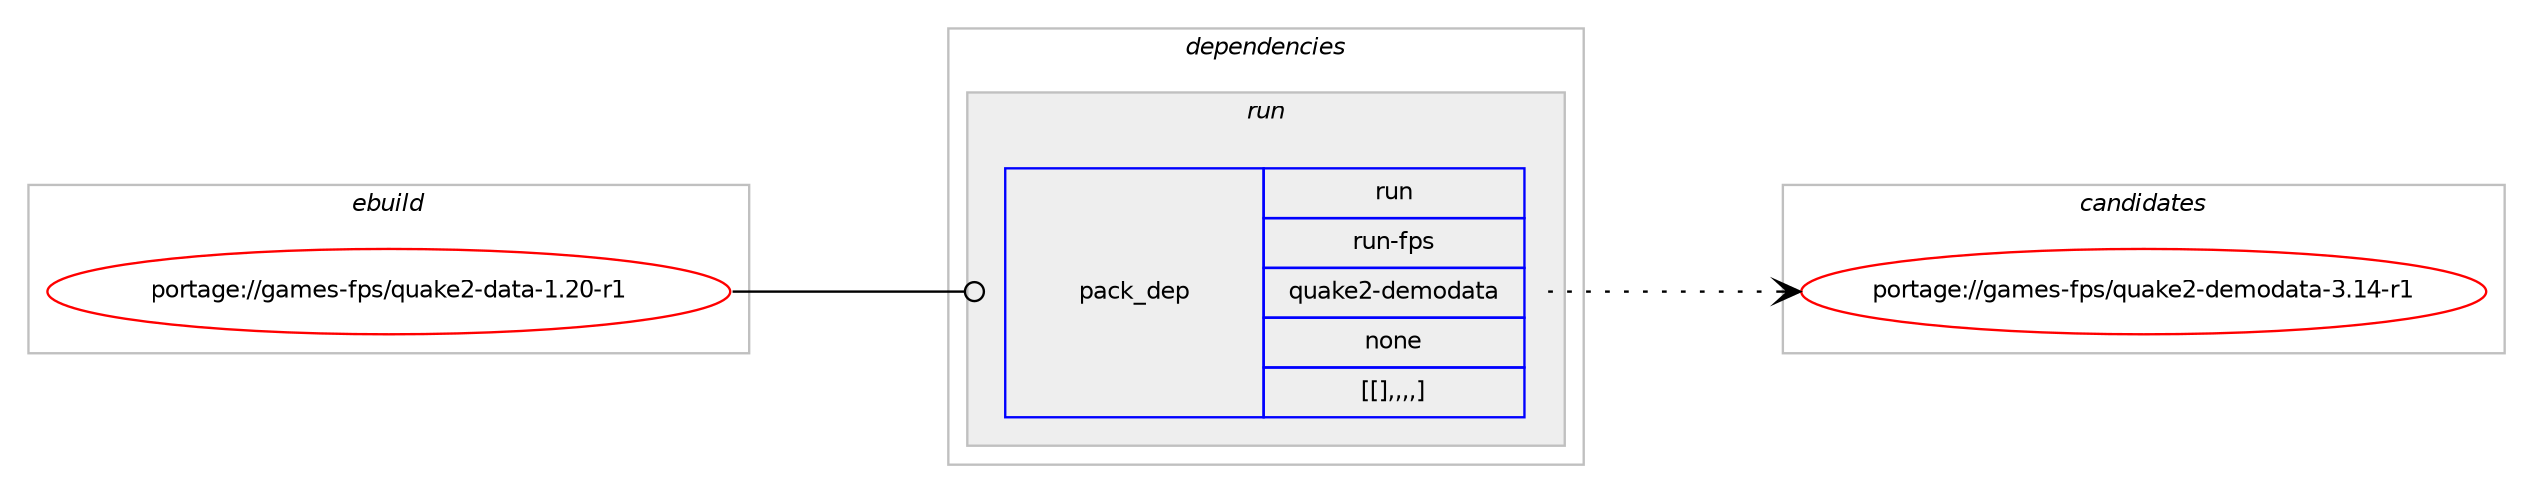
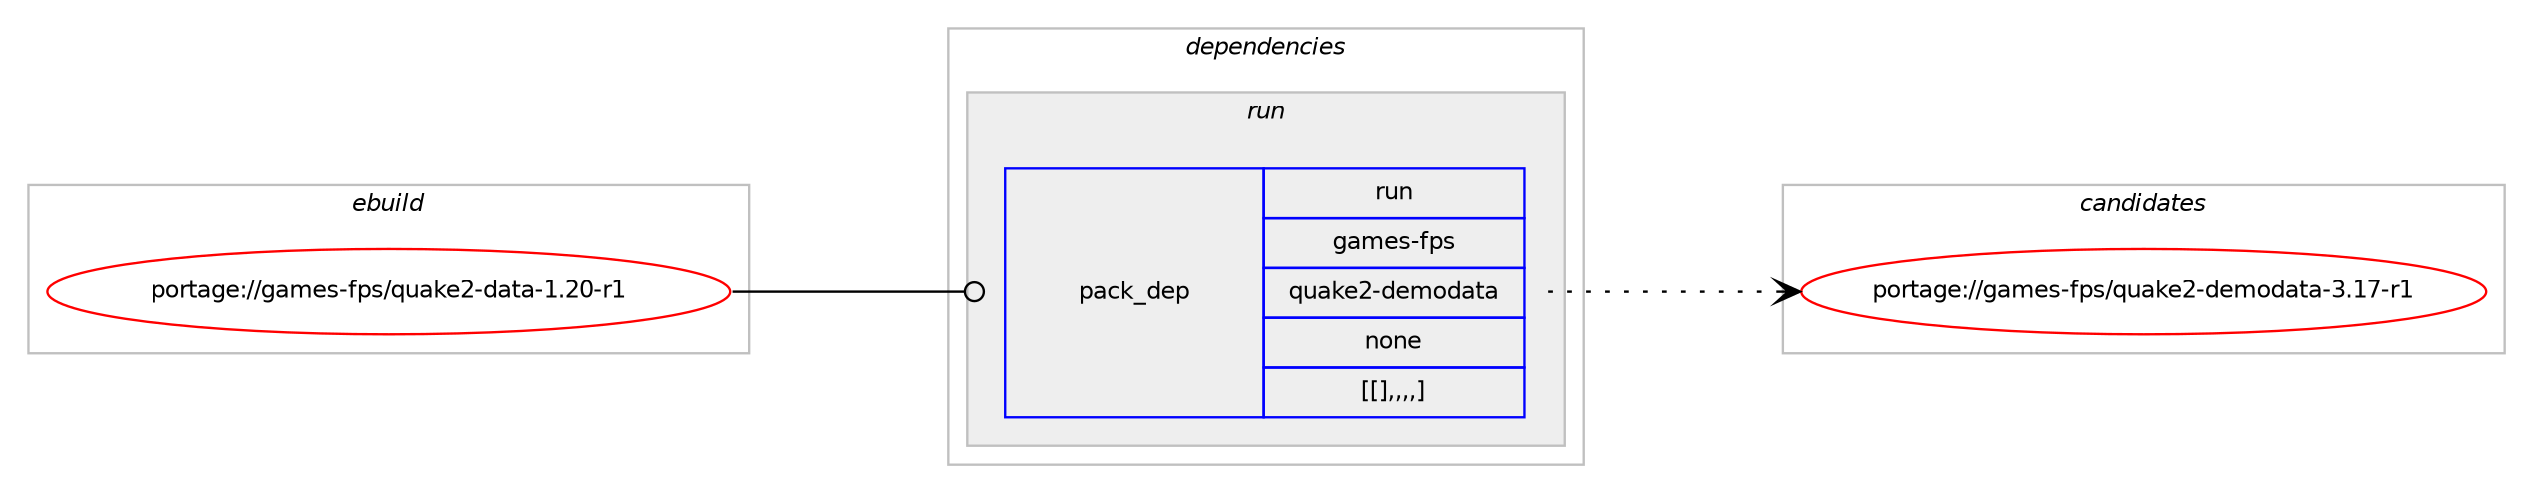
(1394, 242) -> (1394, 242)
(2144, 292) -> (2144, 292)
